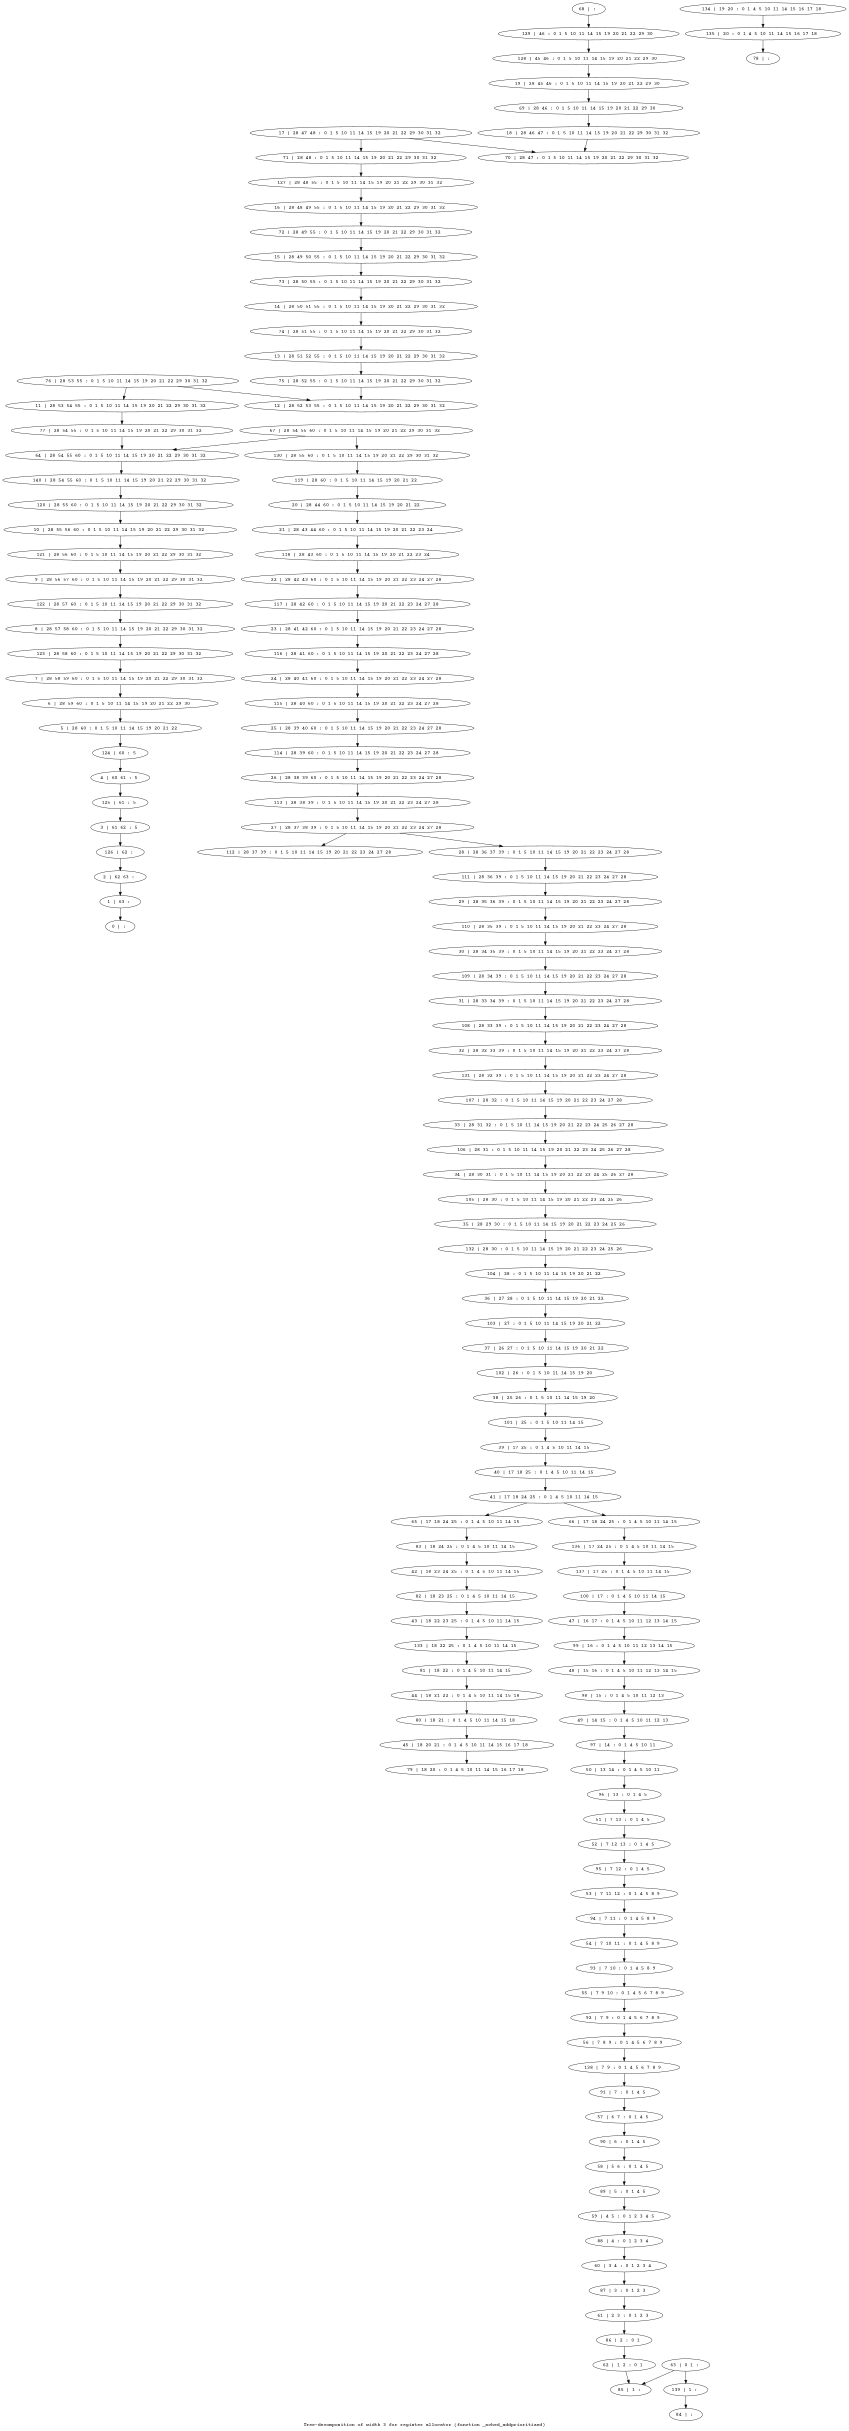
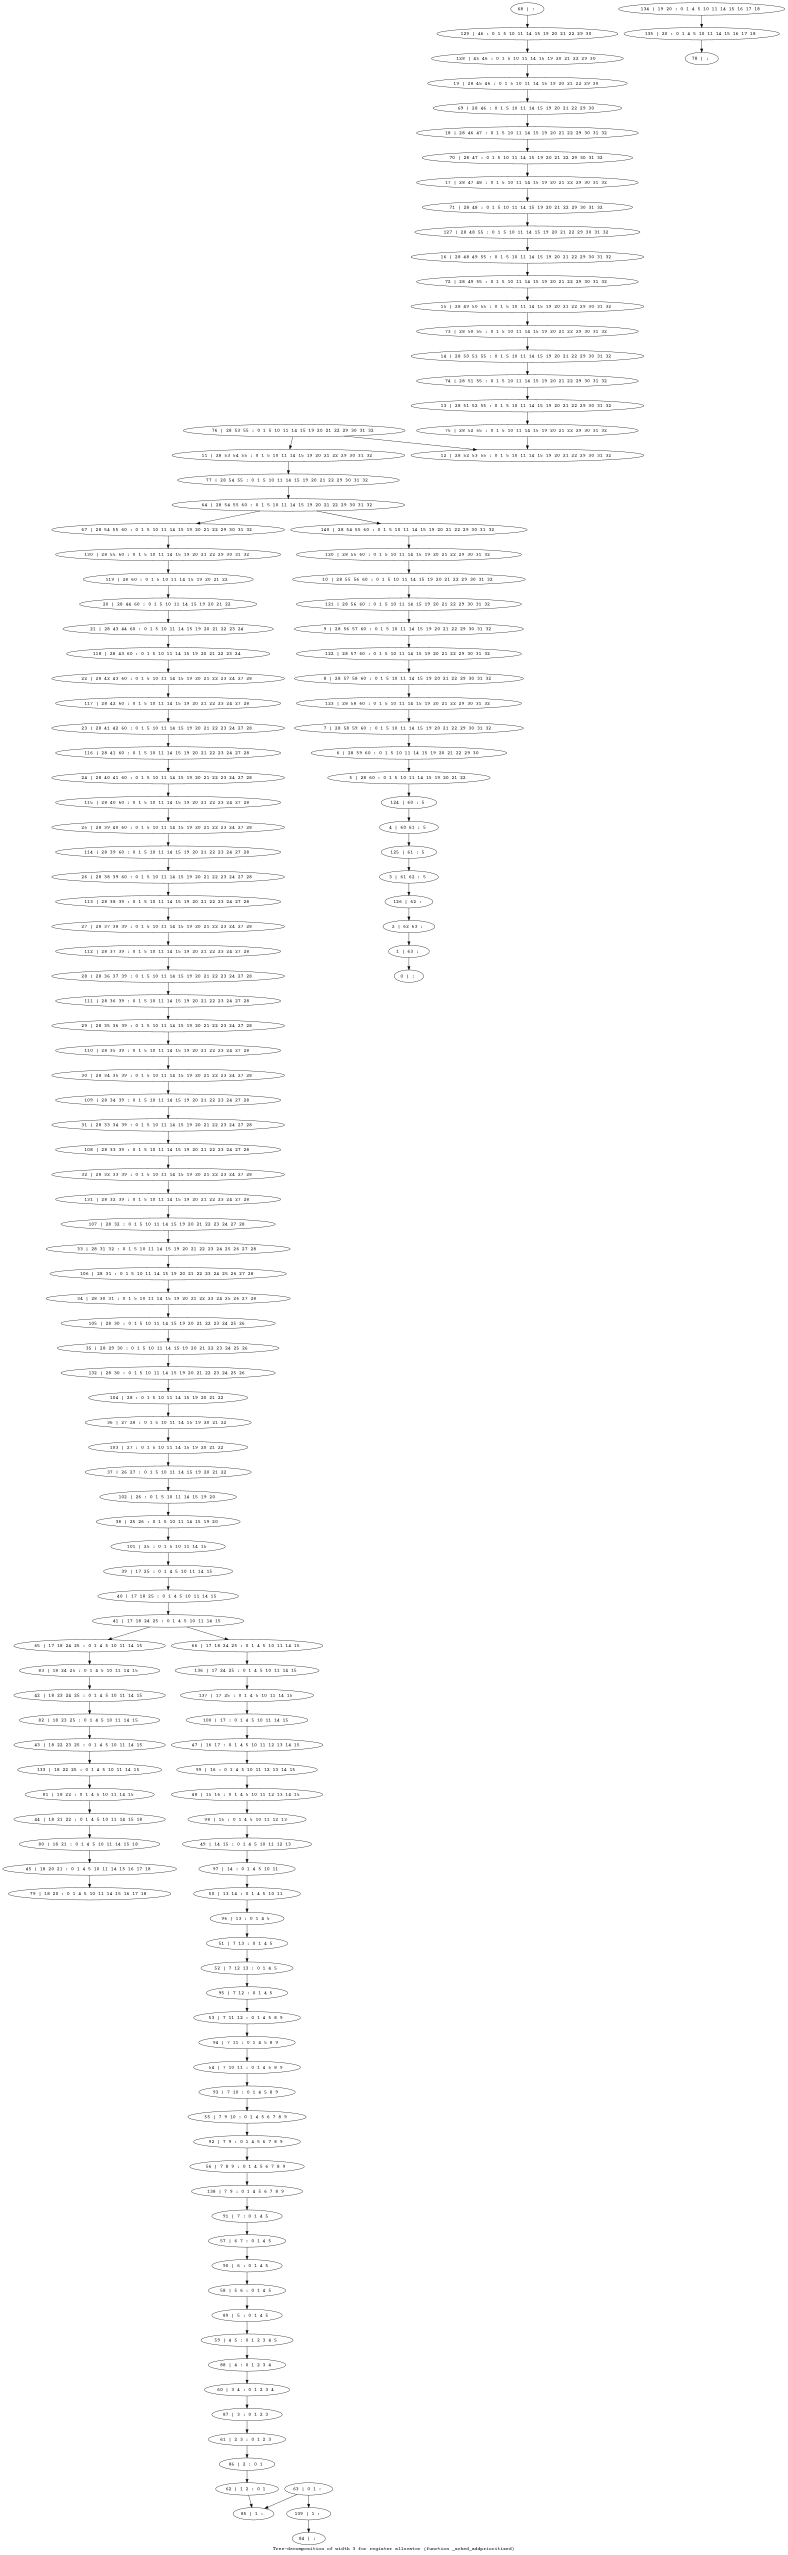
(471, 145) -> (527, 168)
(241, 443) -> (230, 517)
(450, 840) -> (168, 962)
